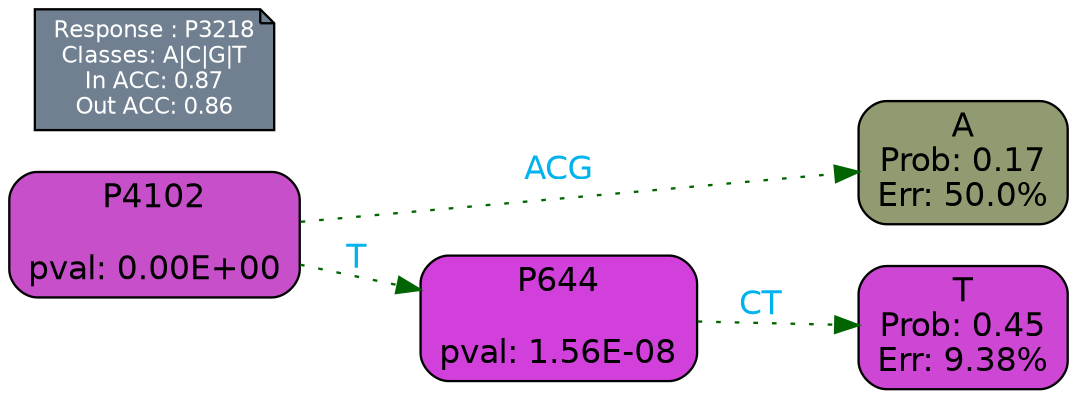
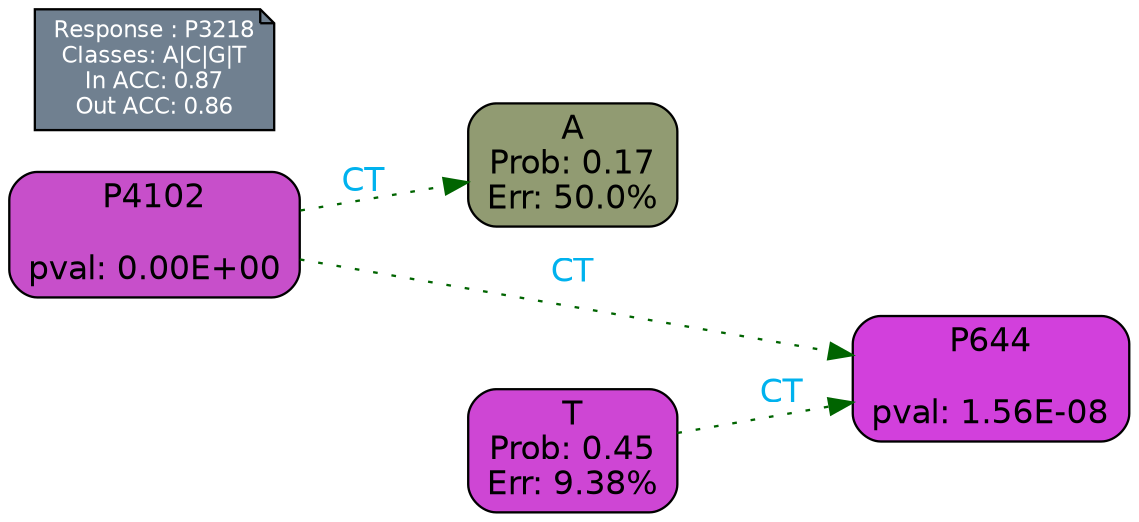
(559, 171) -> (364, 182)
(357, 259) -> (573, 273)
(766, 323) -> (753, 420)
